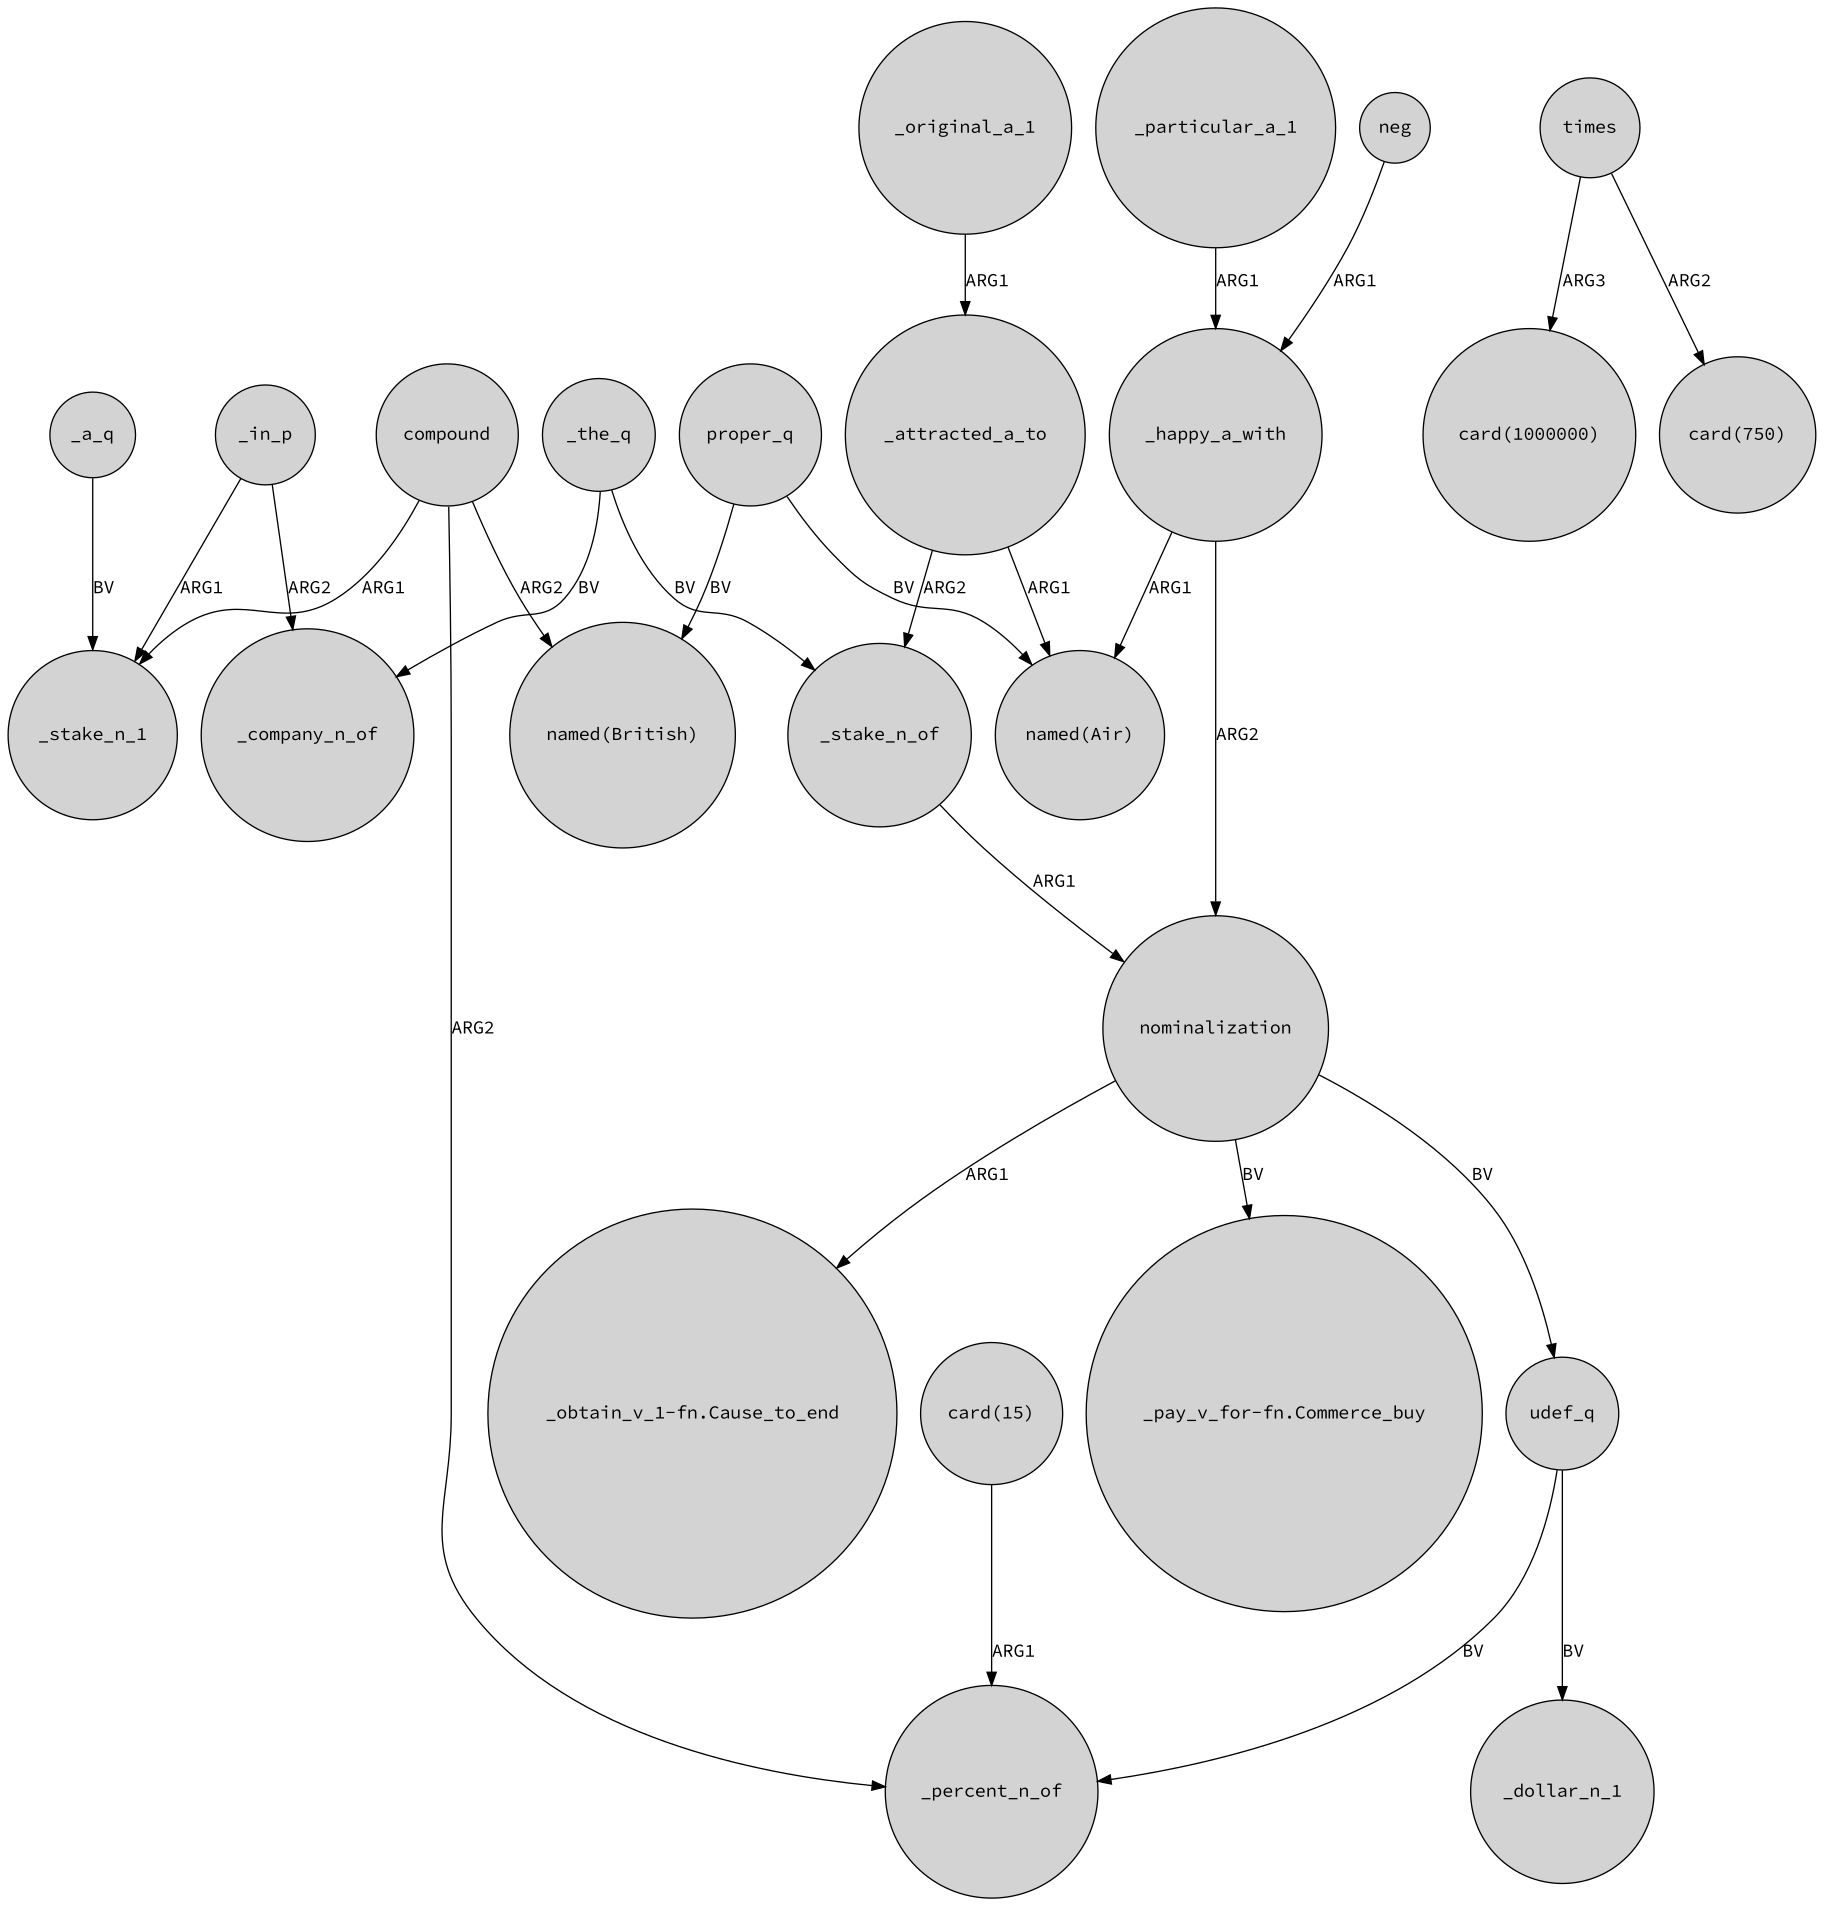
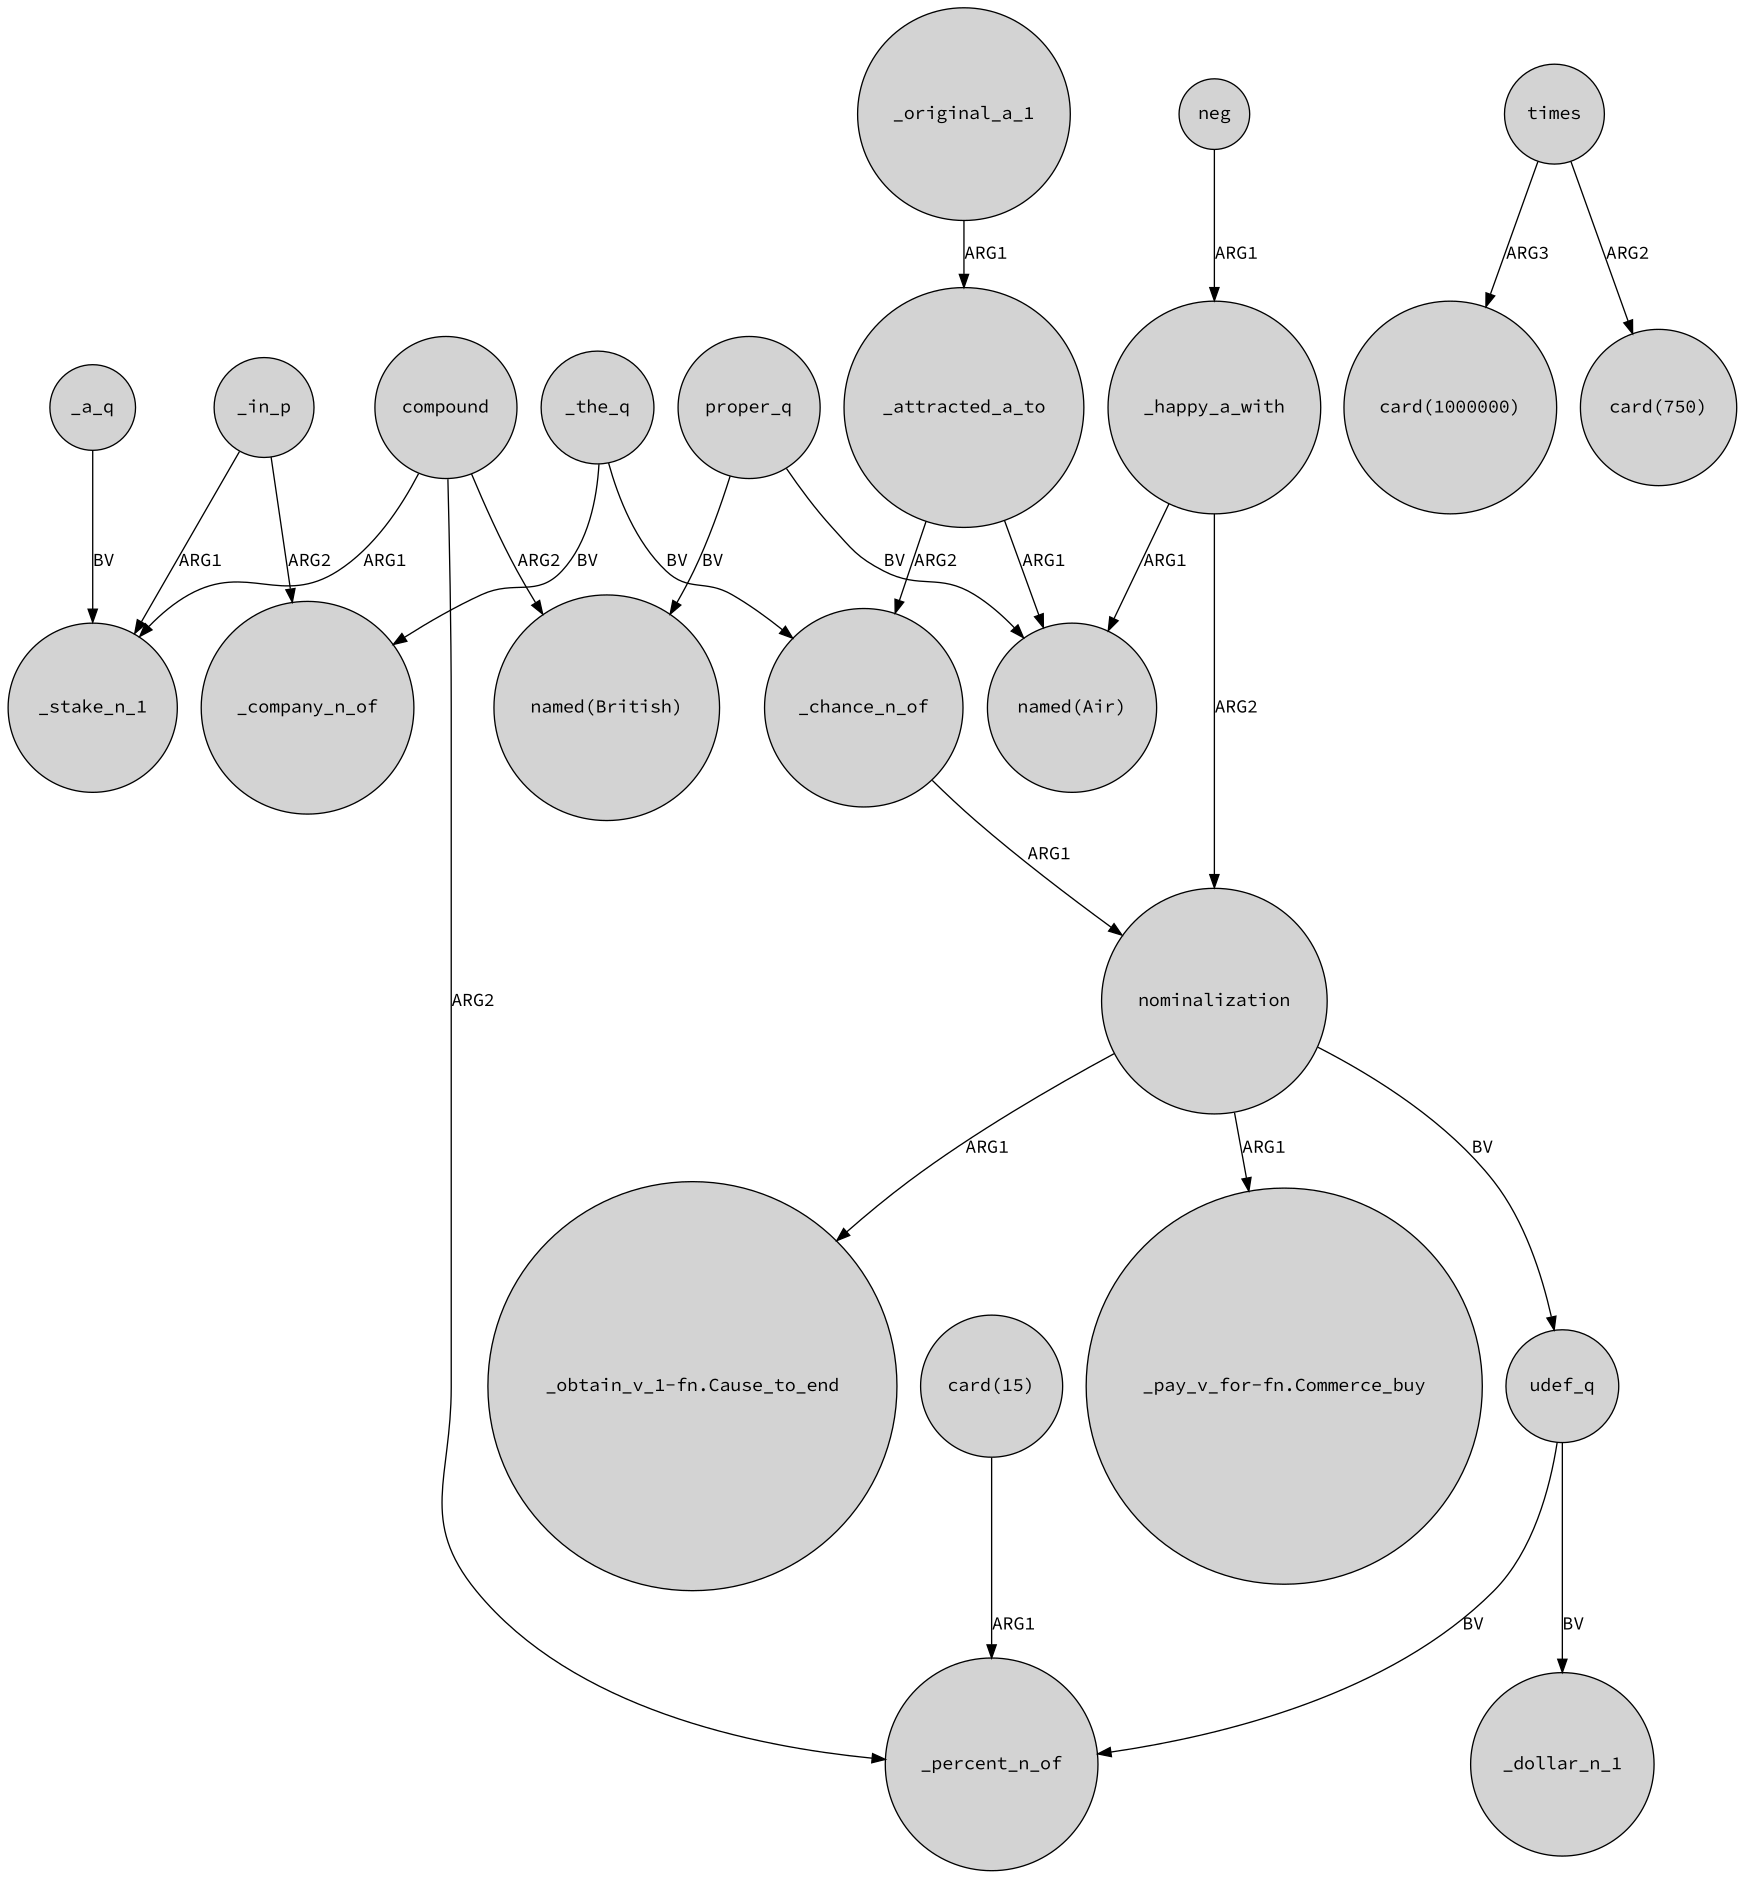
(1216, 128) -> none
(880, 735) -> (864, 708)
(1253, 1175) -> (1264, 1148)
